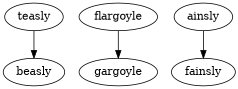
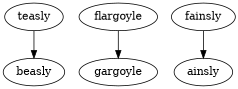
(203, 41) -> (203, 41)
